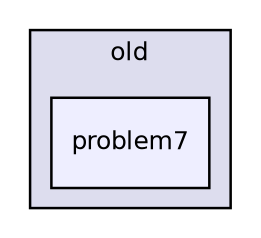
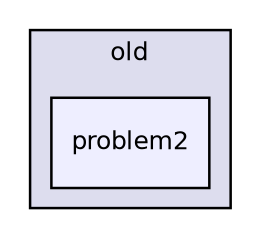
(130, 143) -> (130, 143)
